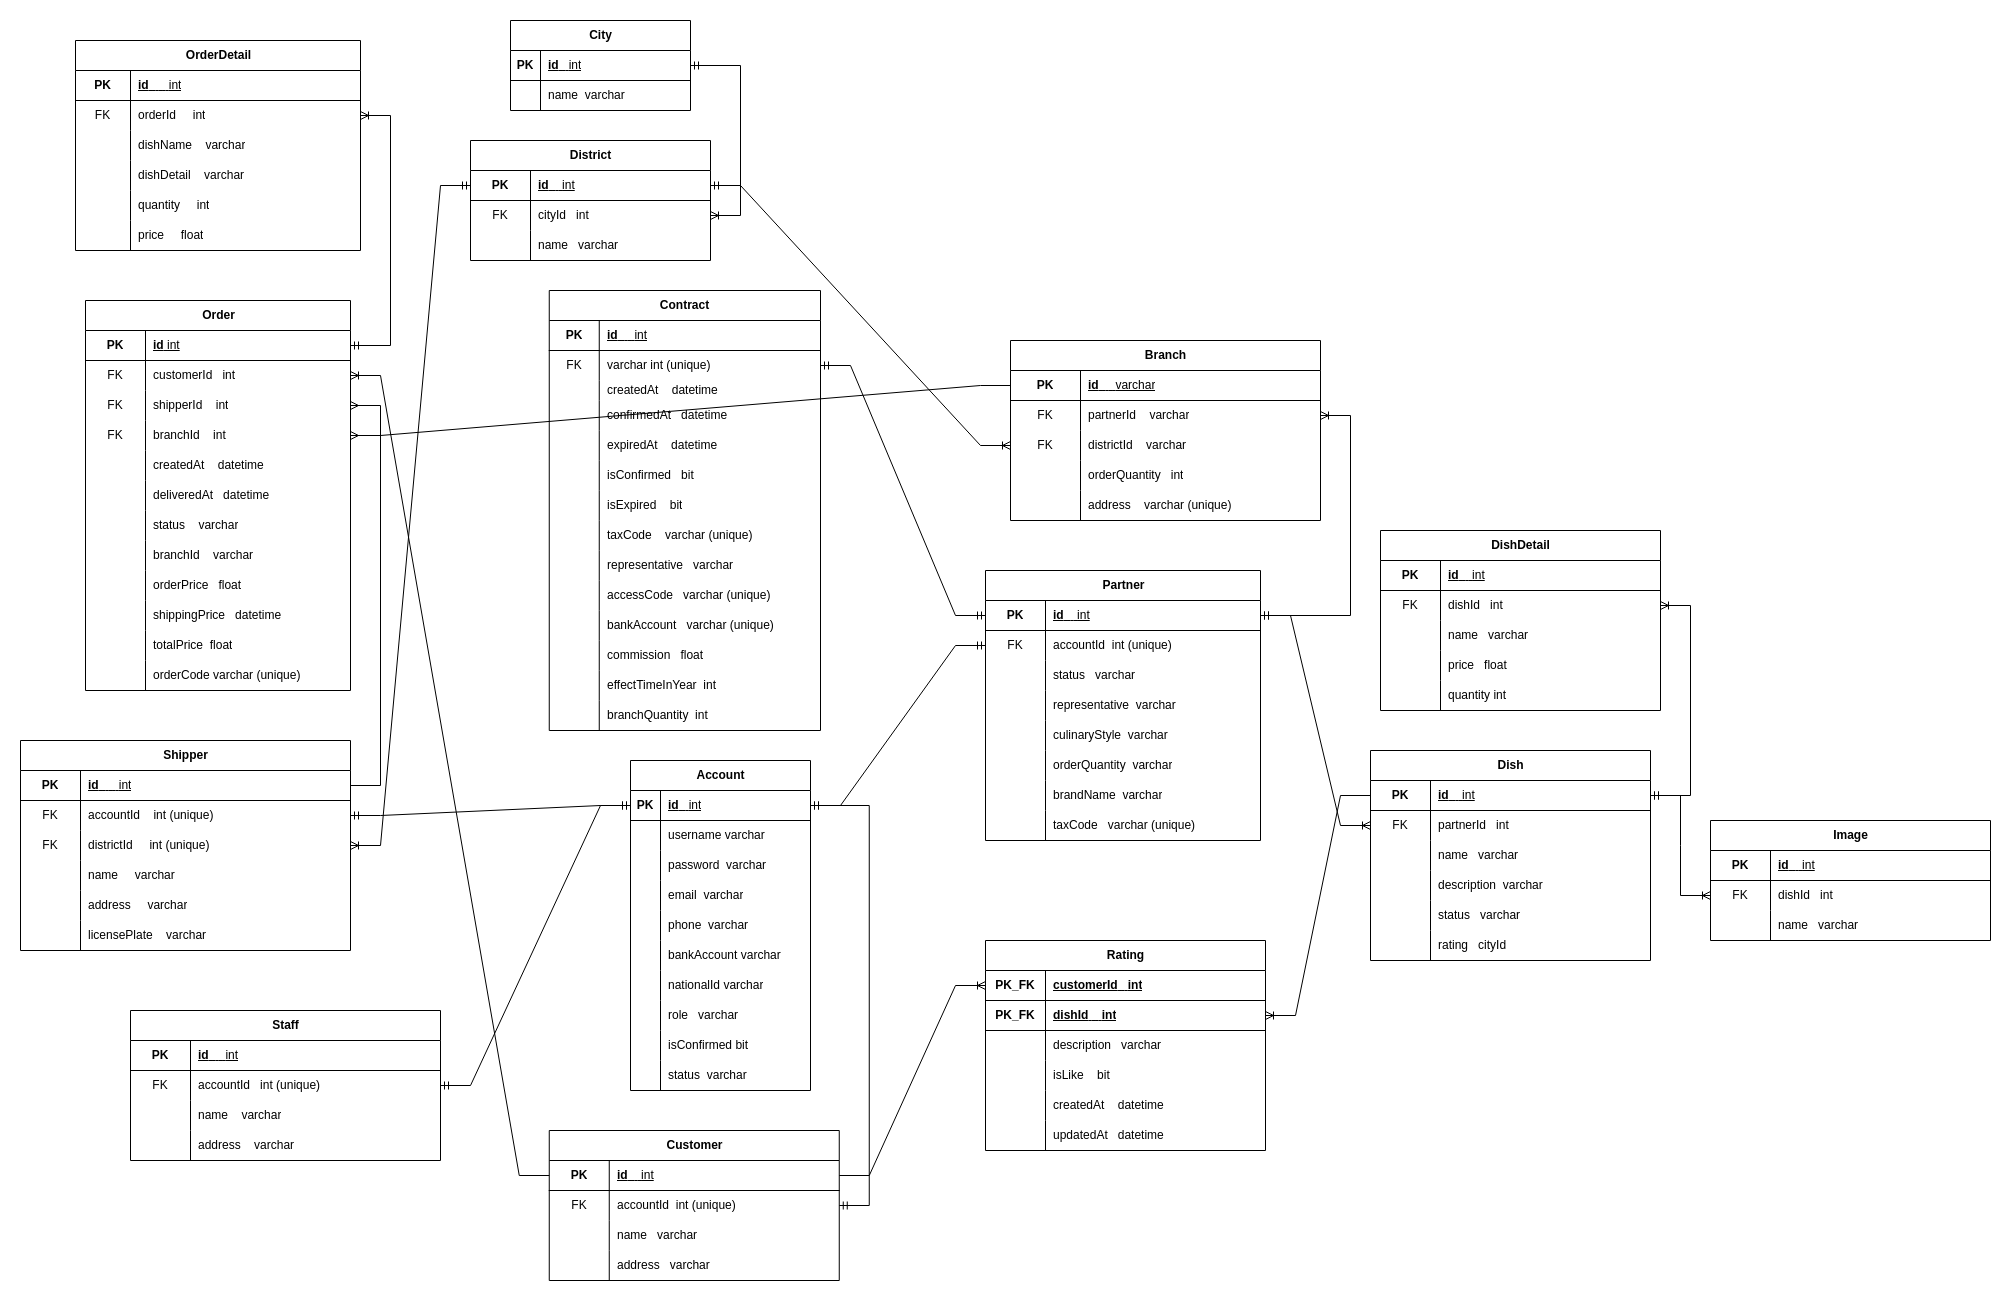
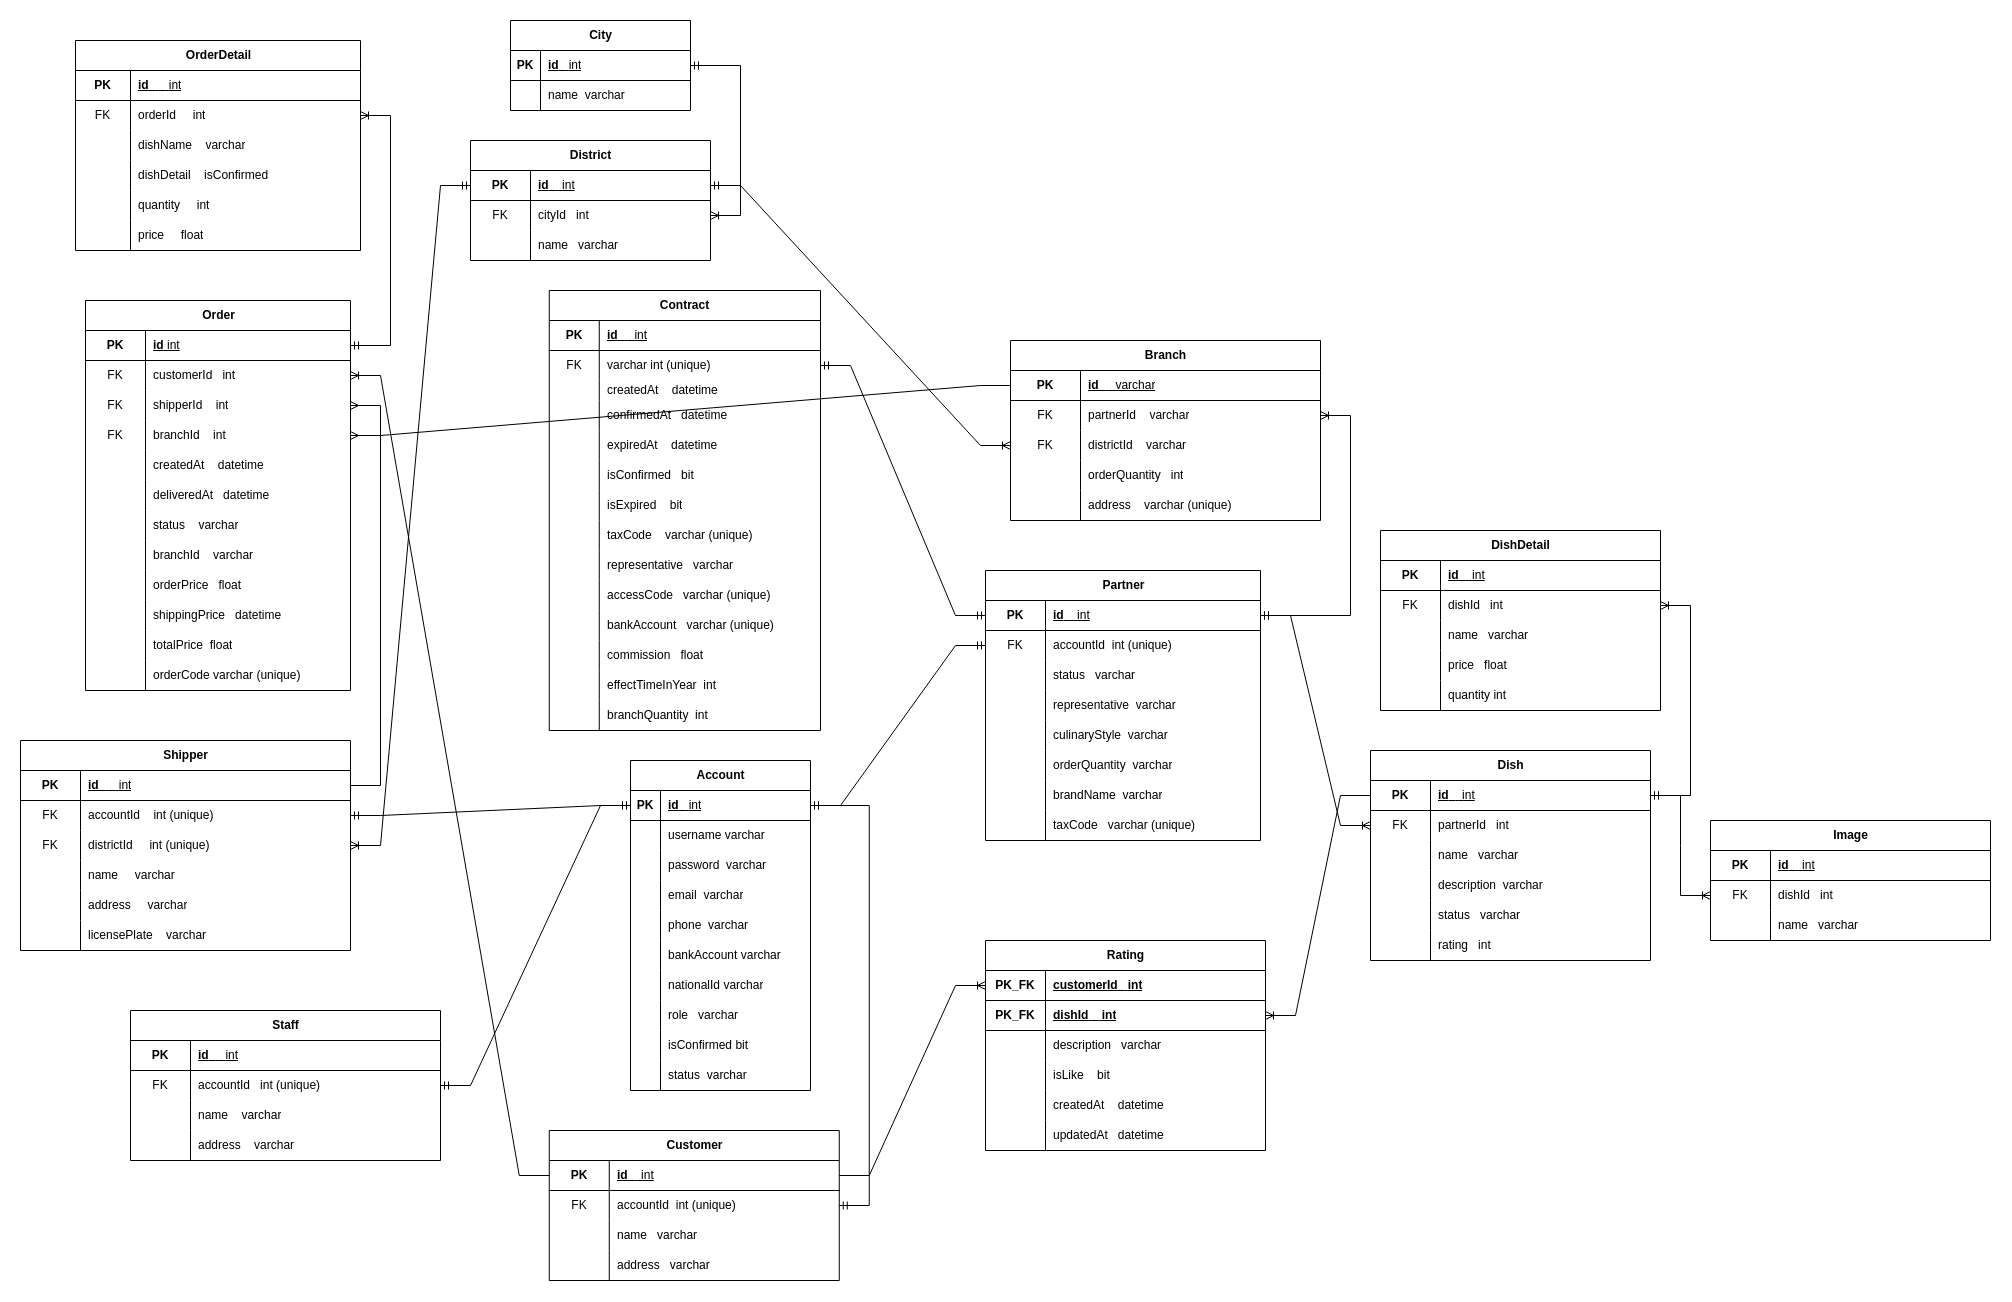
(198, 176) -> (208, 176)
(1481, 946) -> (1471, 946)
